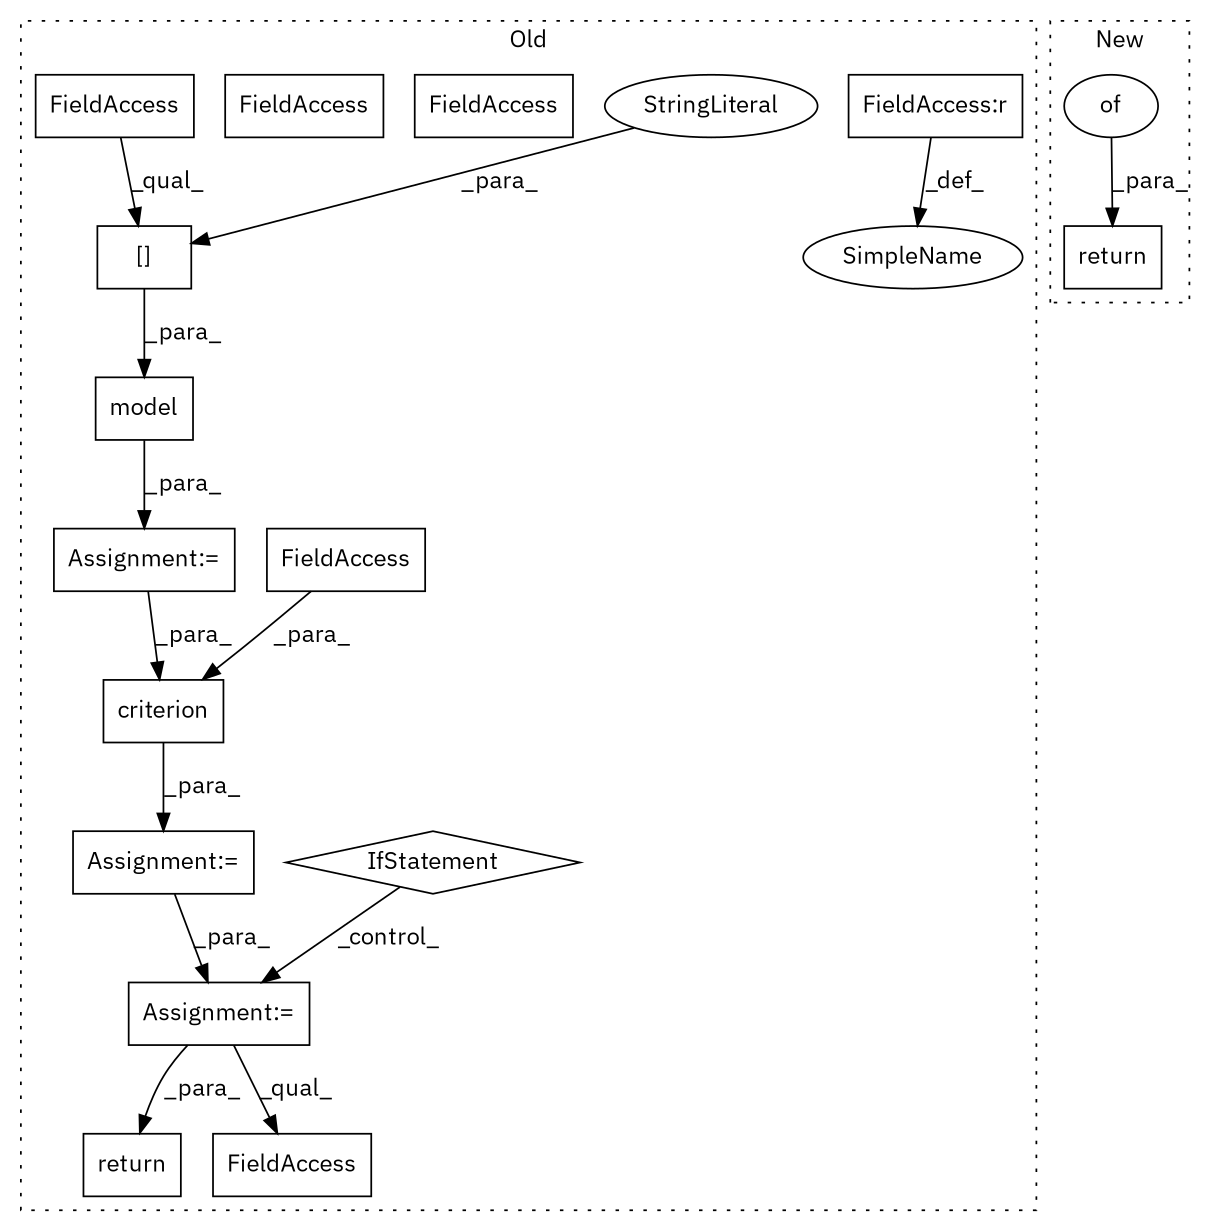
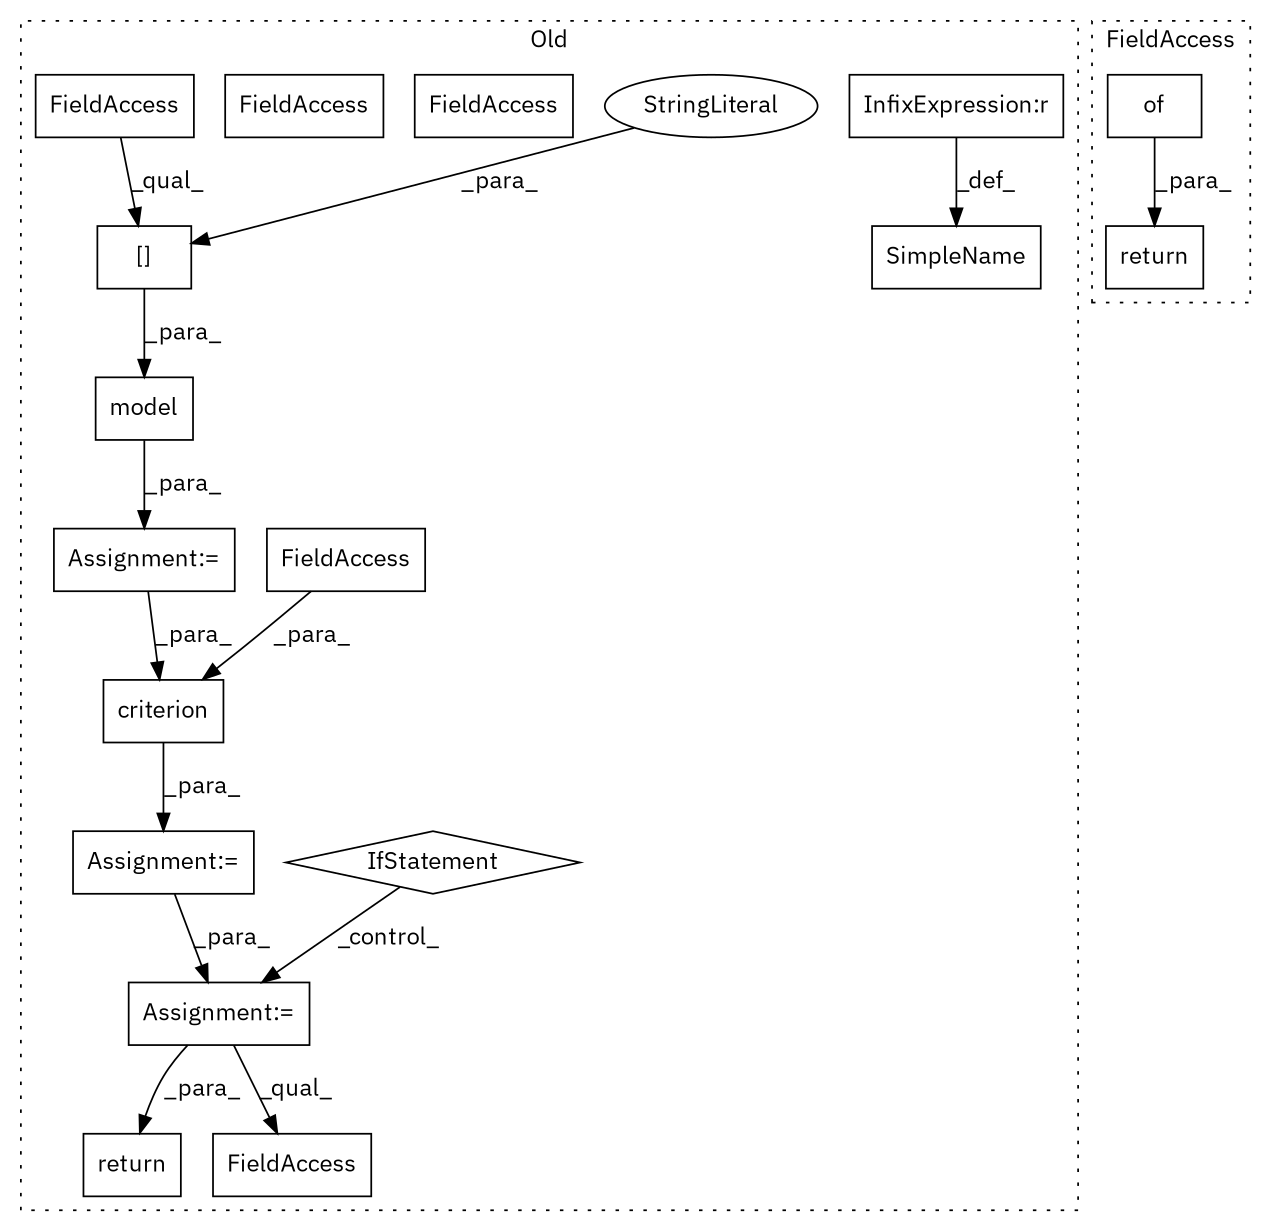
(1120, 41) -> (1171, 41)
(936, 106) -> (956, 106)
(1111, 106) -> (1155, 106)
(913, 257) -> (956, 257)
